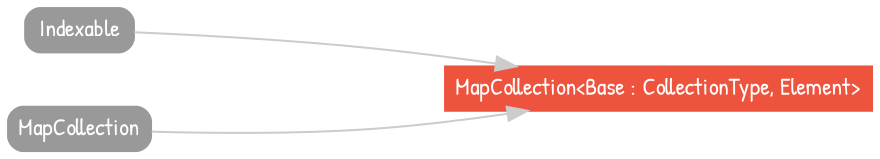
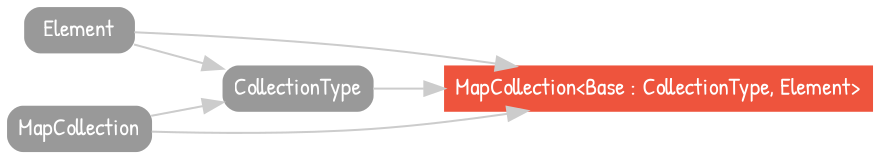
(80, 30) -> (80, 30)
none -> (298, 89)
